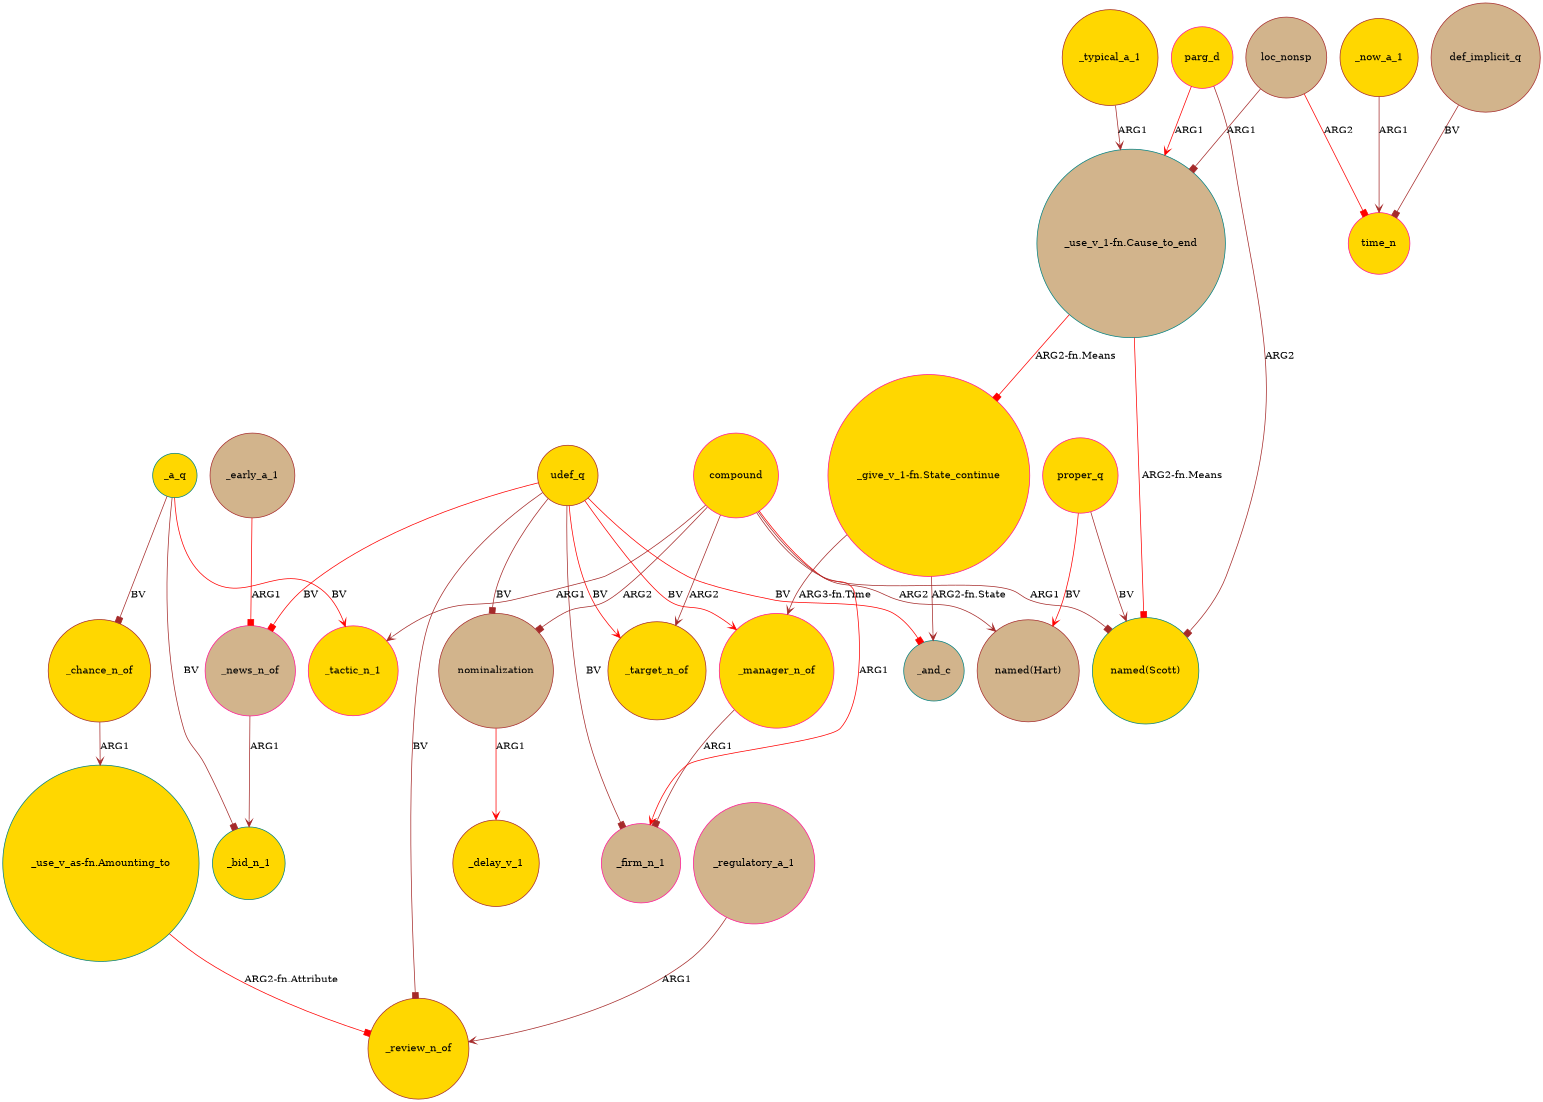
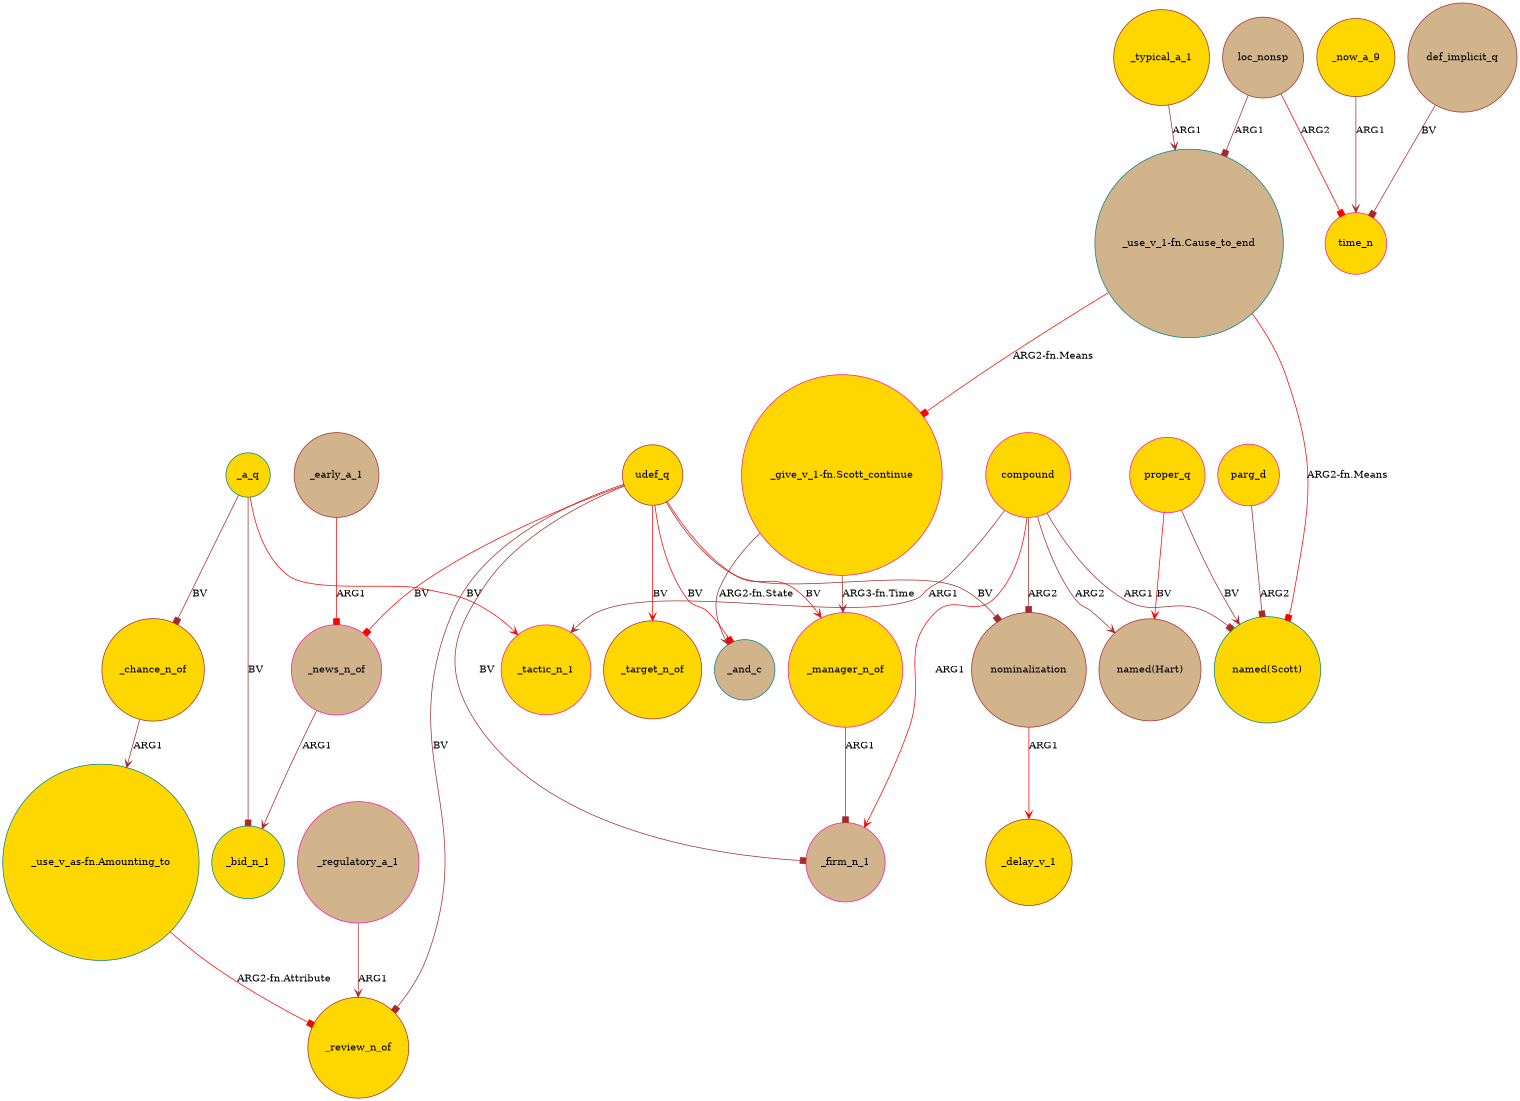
(1379, 58) -> (1356, 58)
(1179, 117) -> none
(929, 475) -> (842, 475)
(700, 567) -> none
